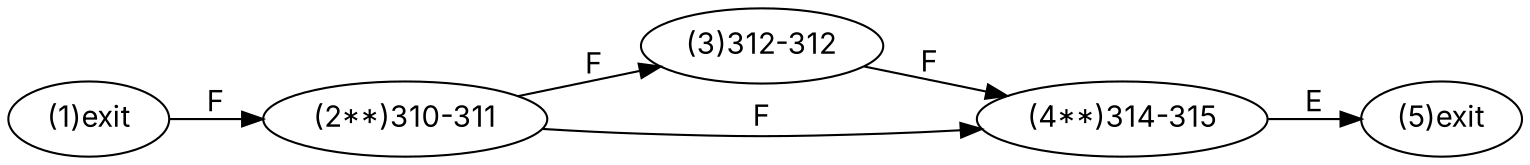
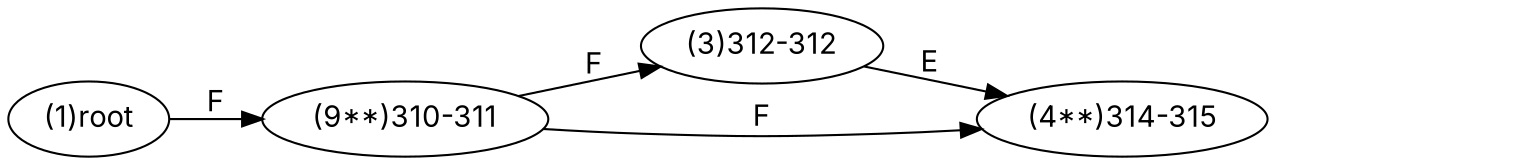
(930, 64) -> (930, 64)
(89, 119) -> (89, 119)
(405, 119) -> (405, 119)
(1442, 119) -> none
